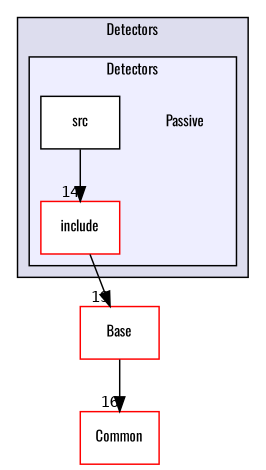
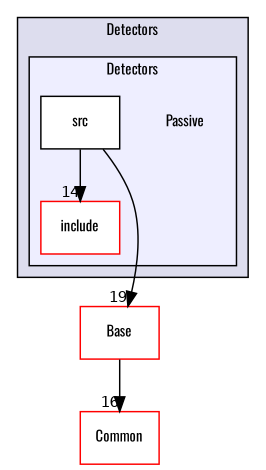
(97, 274) -> (136, 217)
